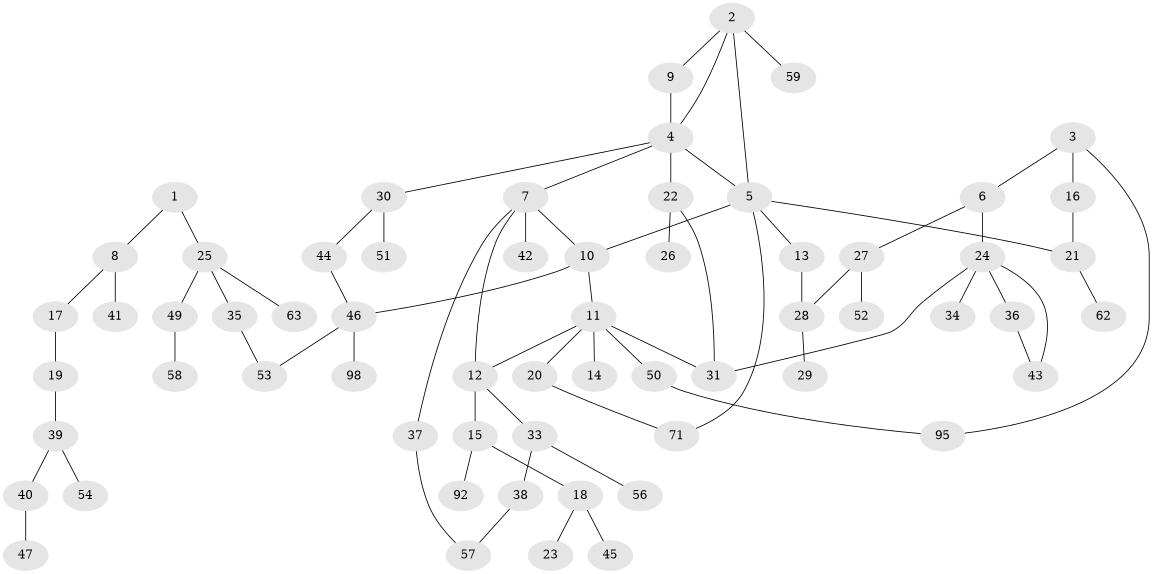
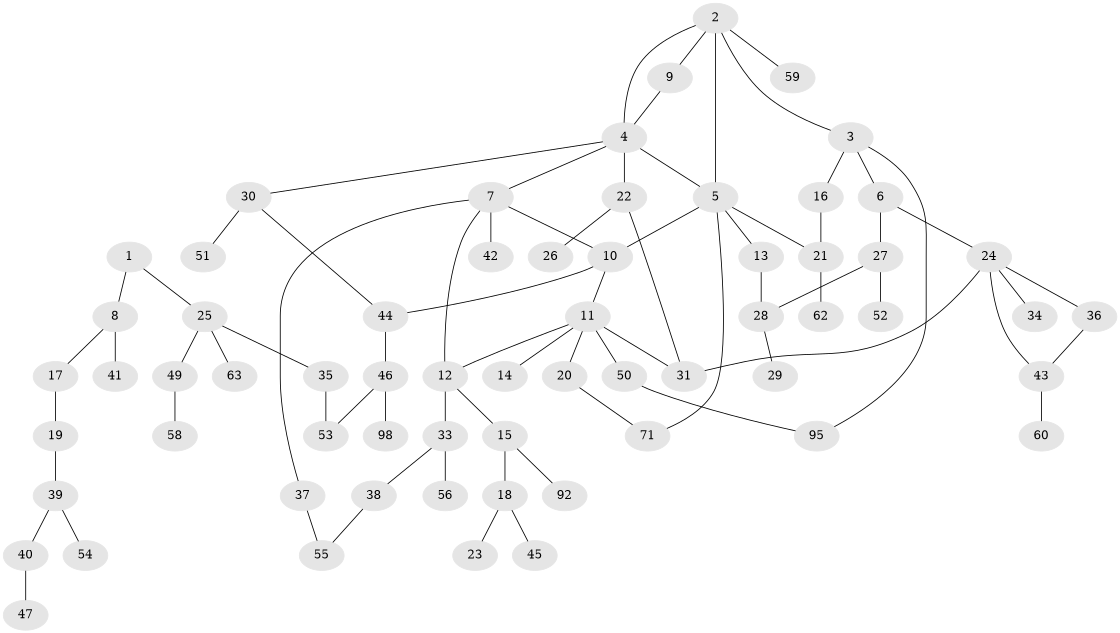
none -> (765, 94)
(474, 294) -> (501, 294)
none -> (1041, 436)
(468, 556) -> (322, 556)
